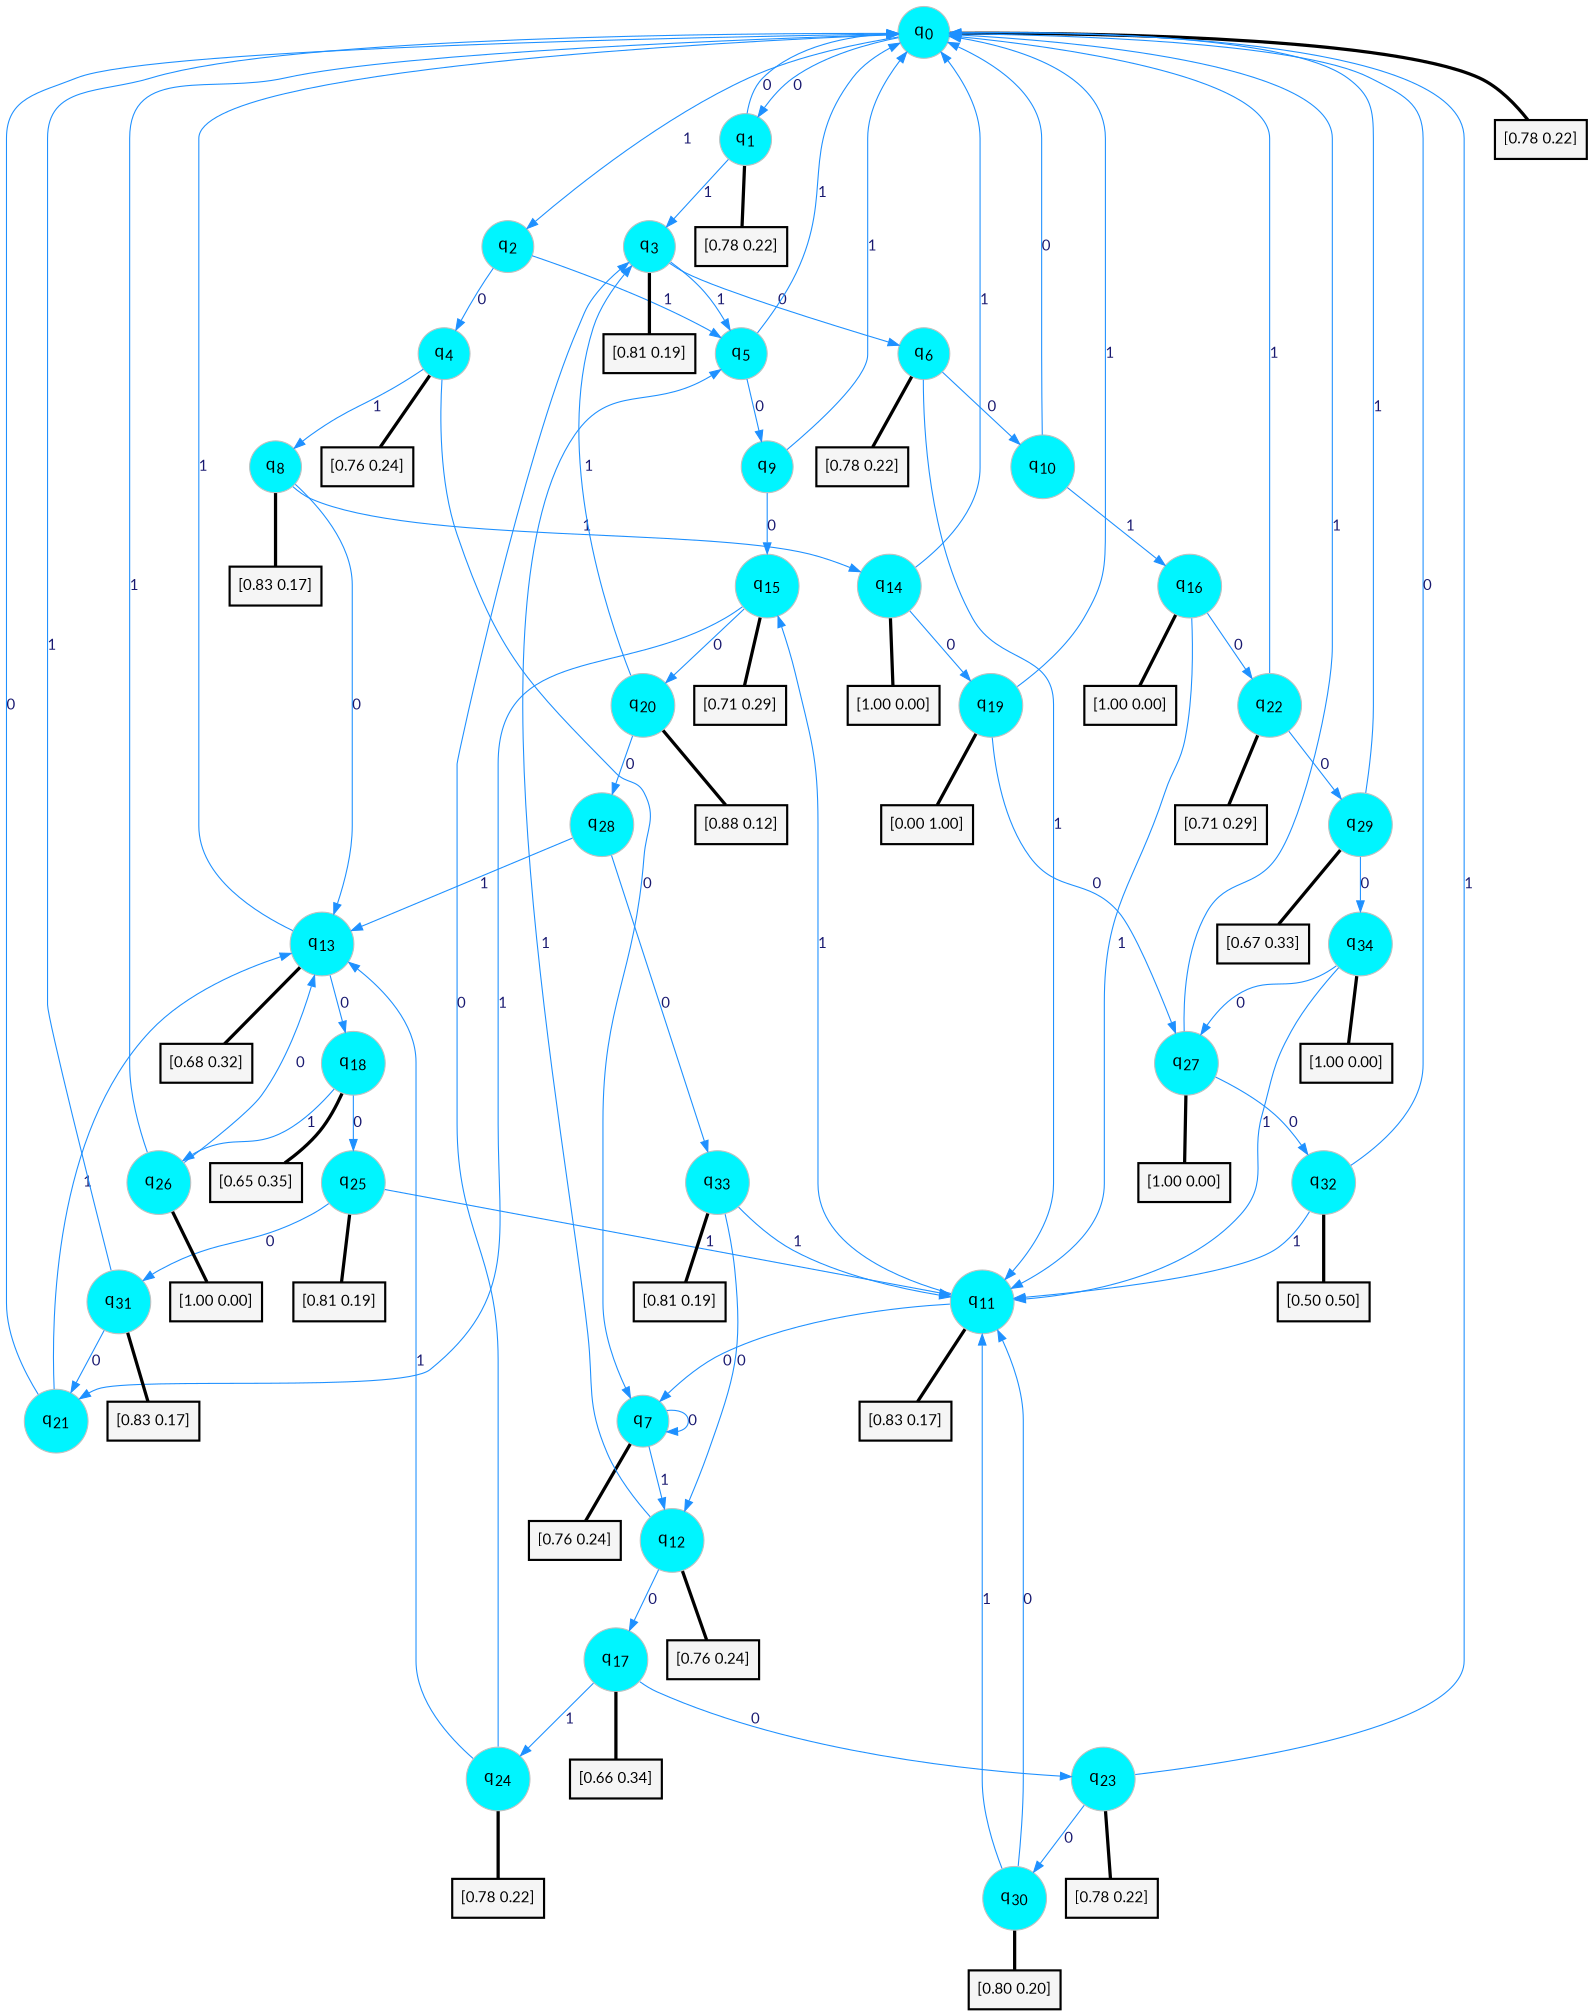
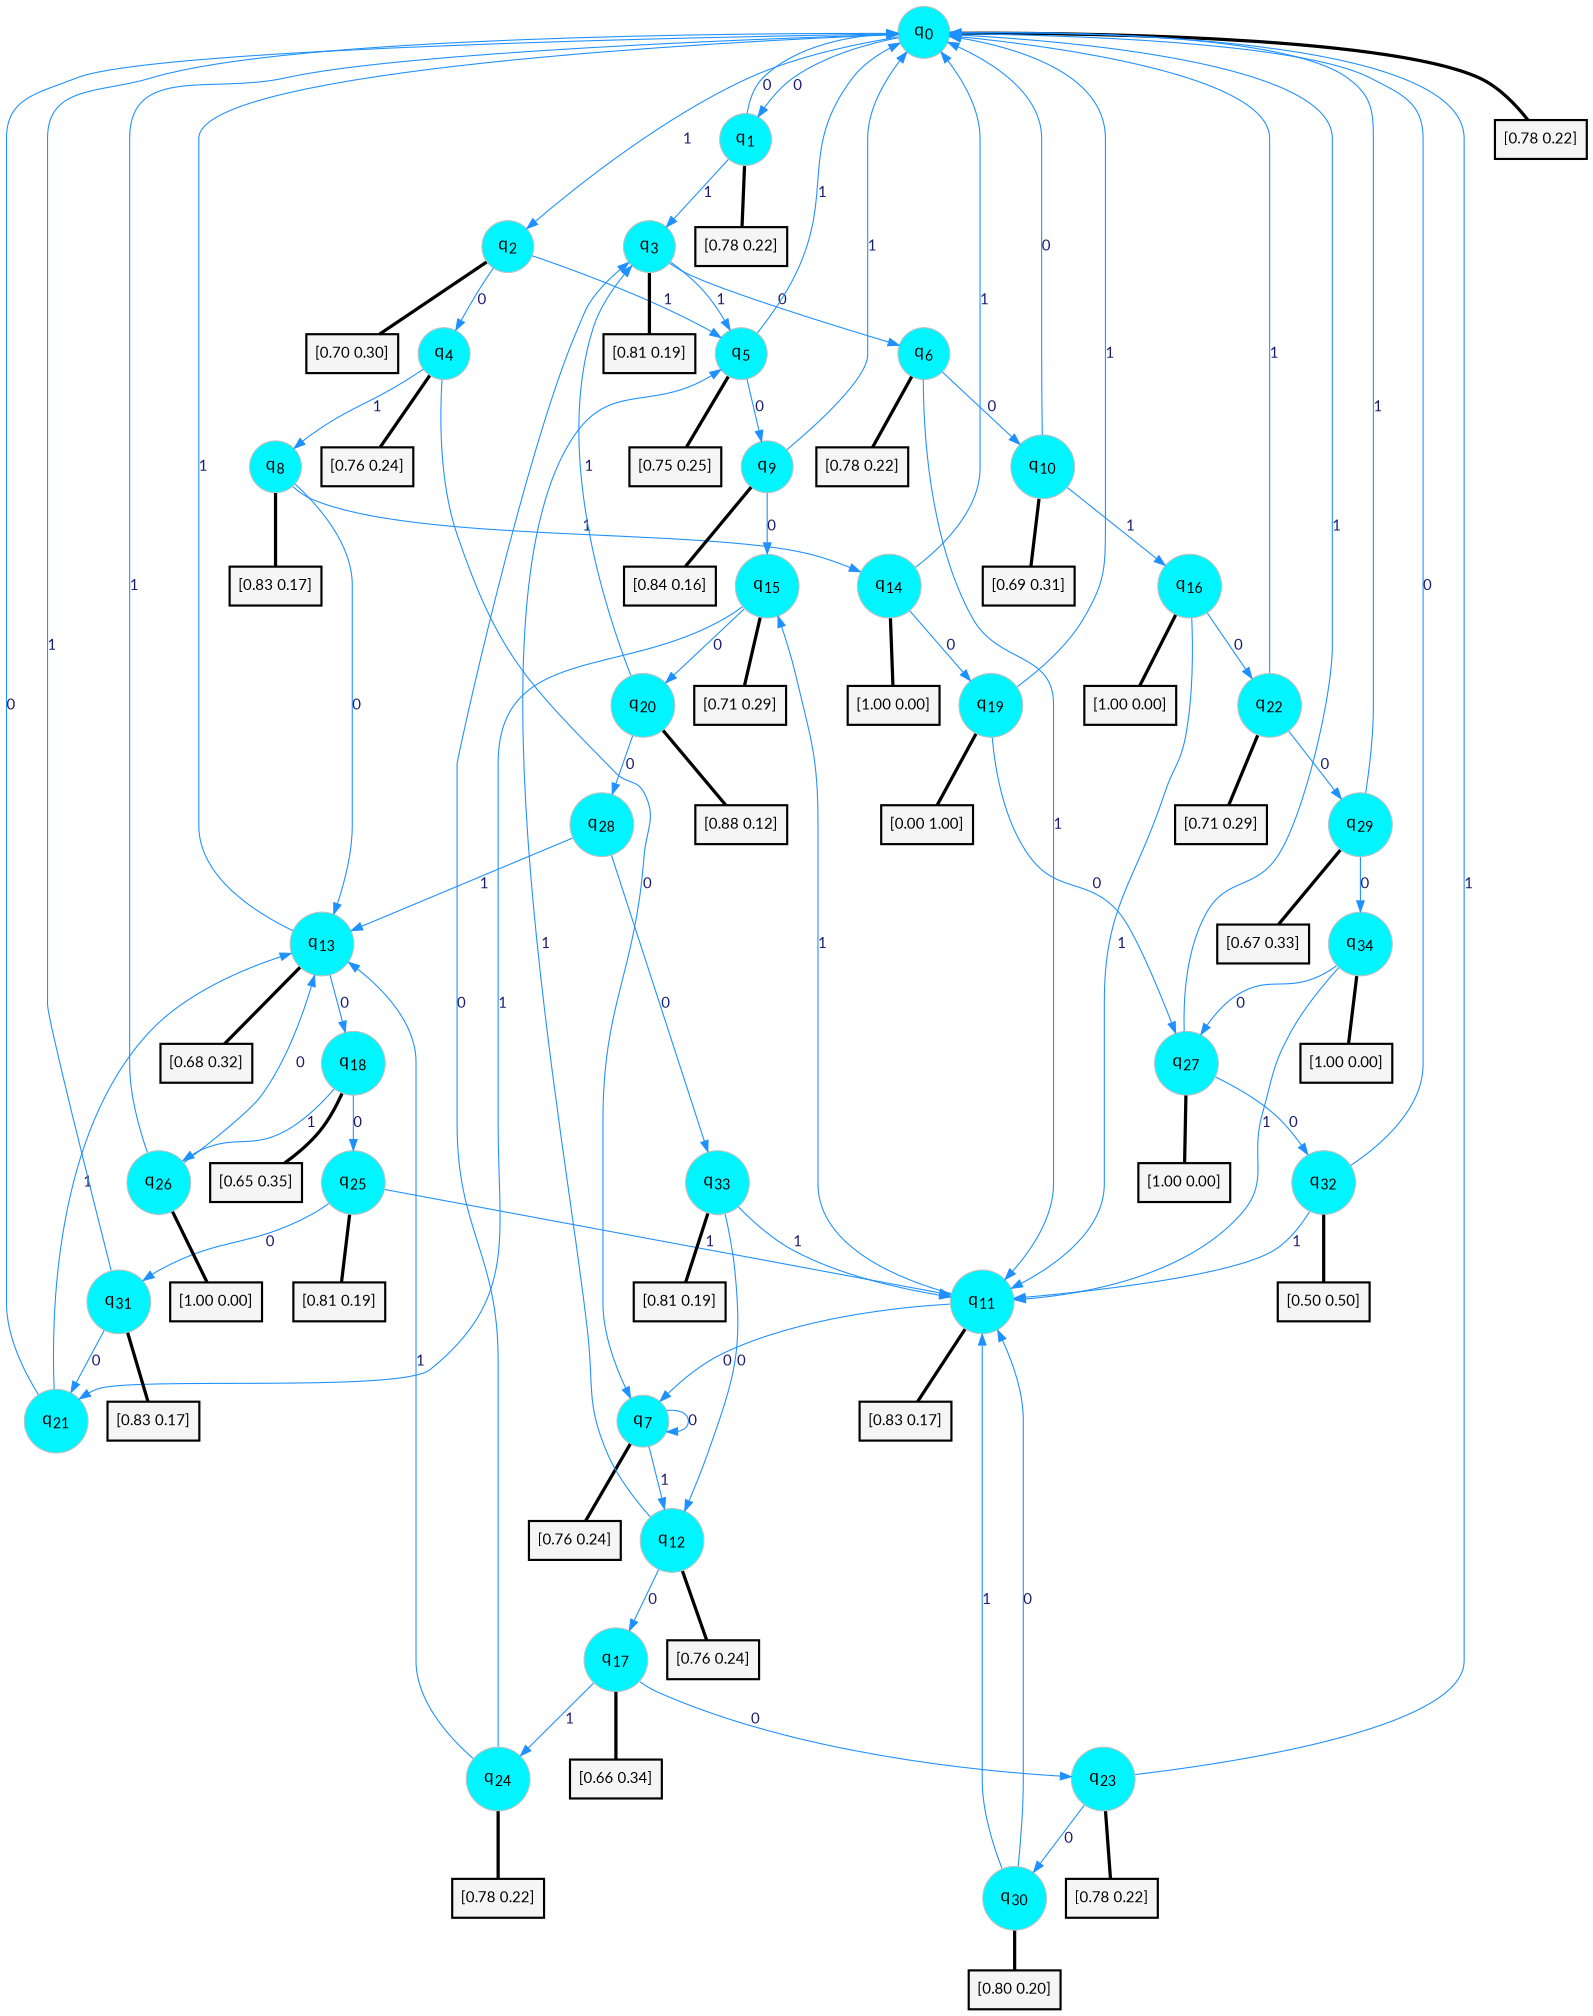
none -> (352, 354)
none -> (675, 467)
none -> (670, 586)
none -> (1029, 586)
